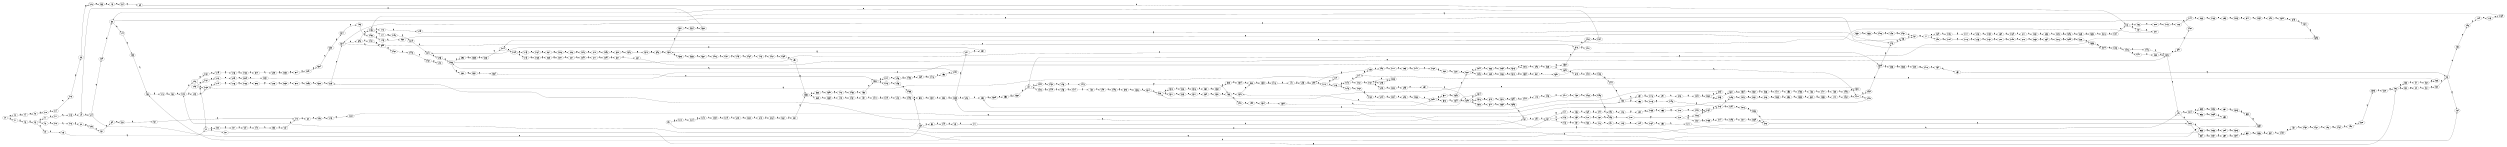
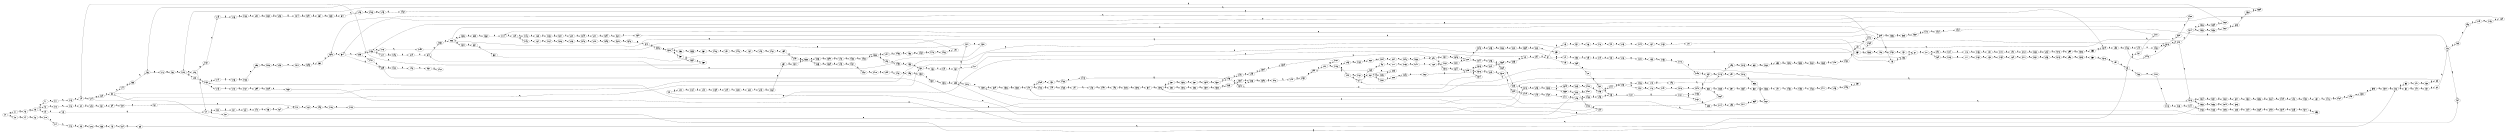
(200, 87) -> (210, 87)
